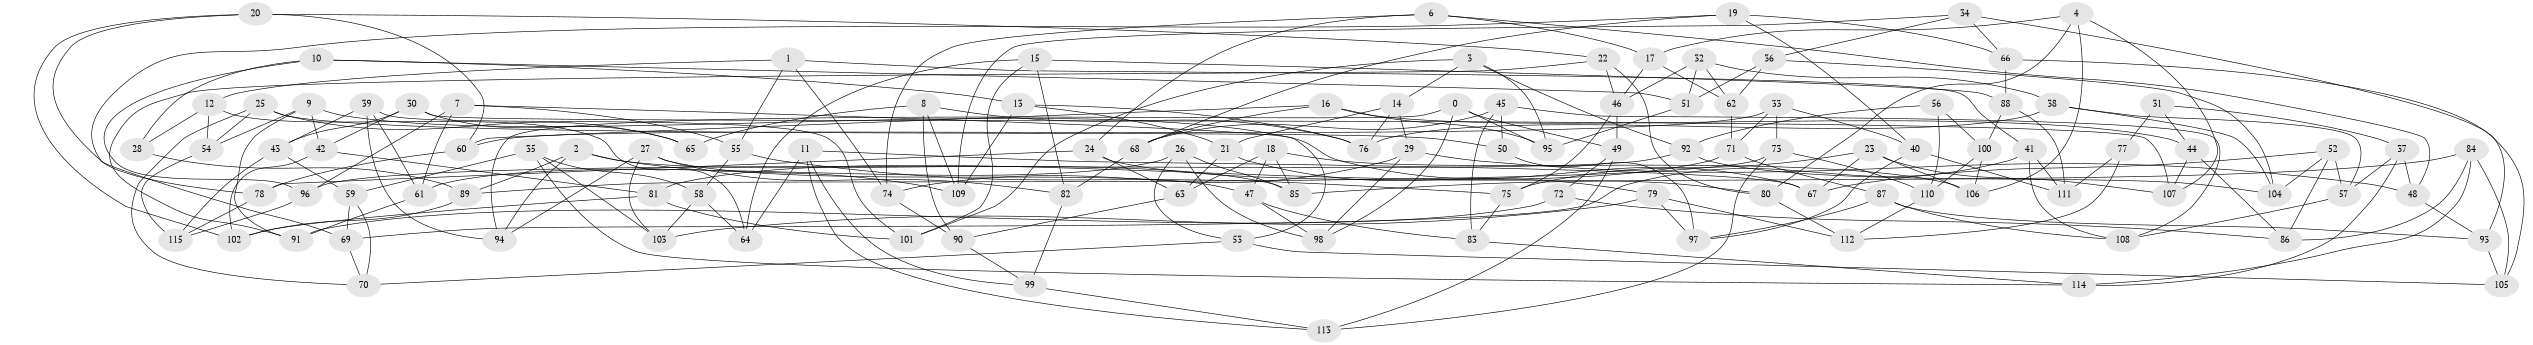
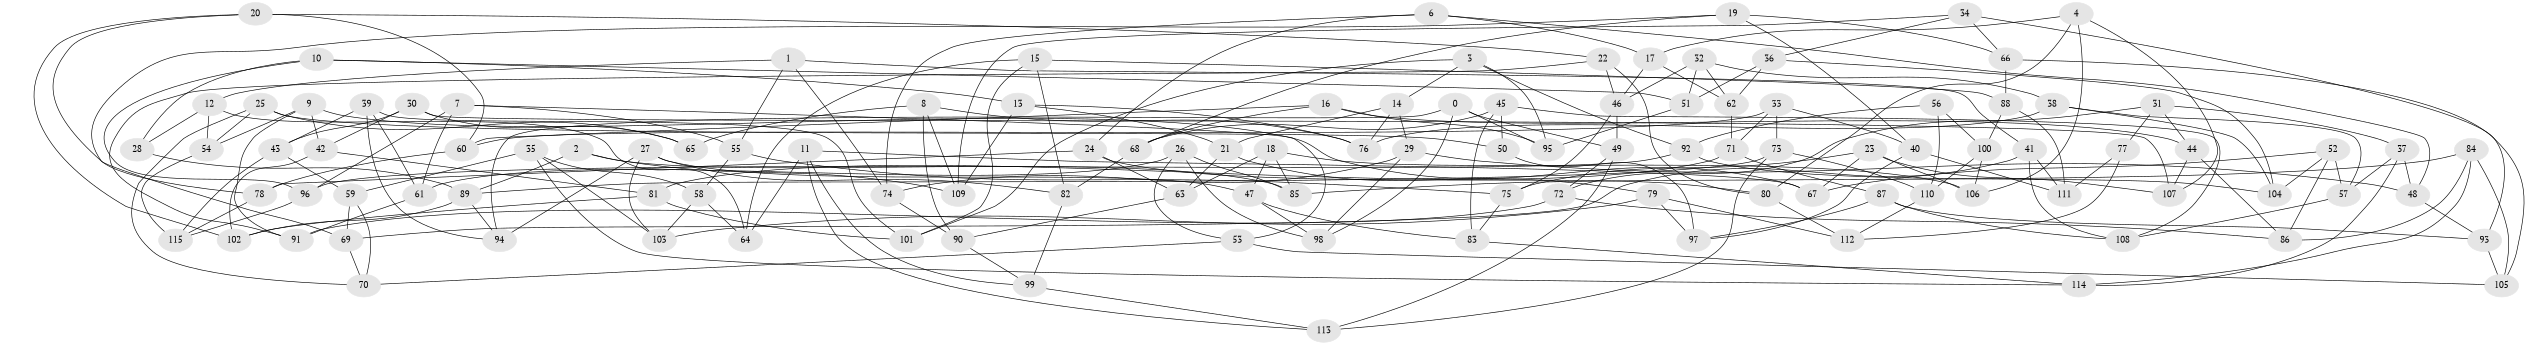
none -> (1827, 147)
(529, 195) -> (482, 218)
